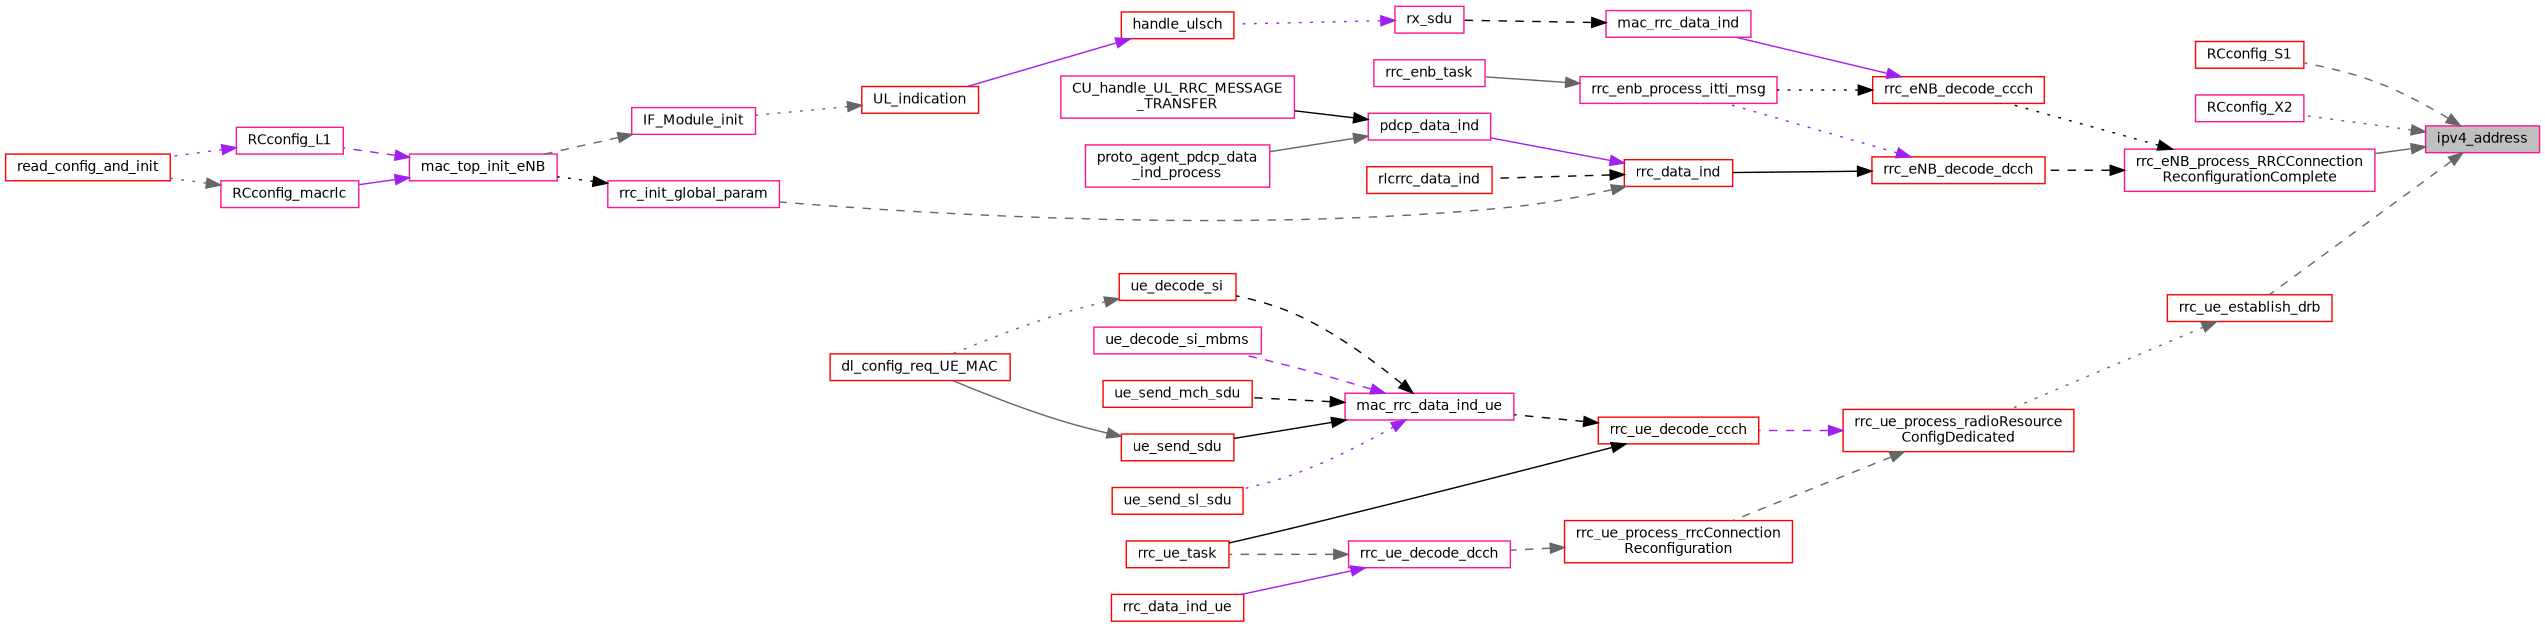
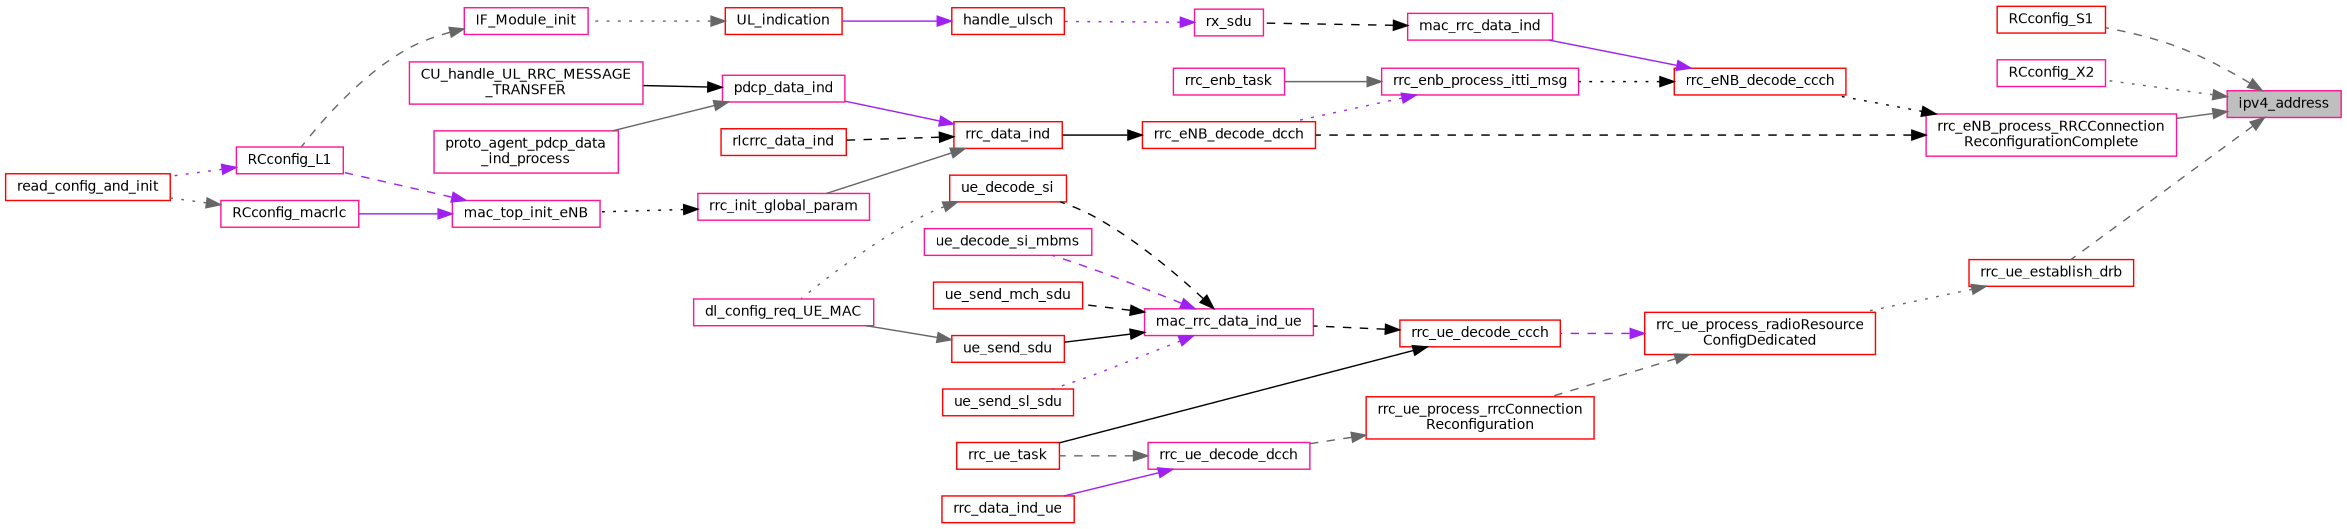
(1812, 128) -> (1347, 110)
(581, 146) -> (367, 78)
(1196, 220) -> (889, 173)
(920, 367) -> (784, 312)
